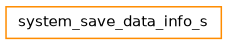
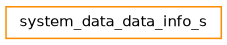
(114, 23) -> (114, 23)
